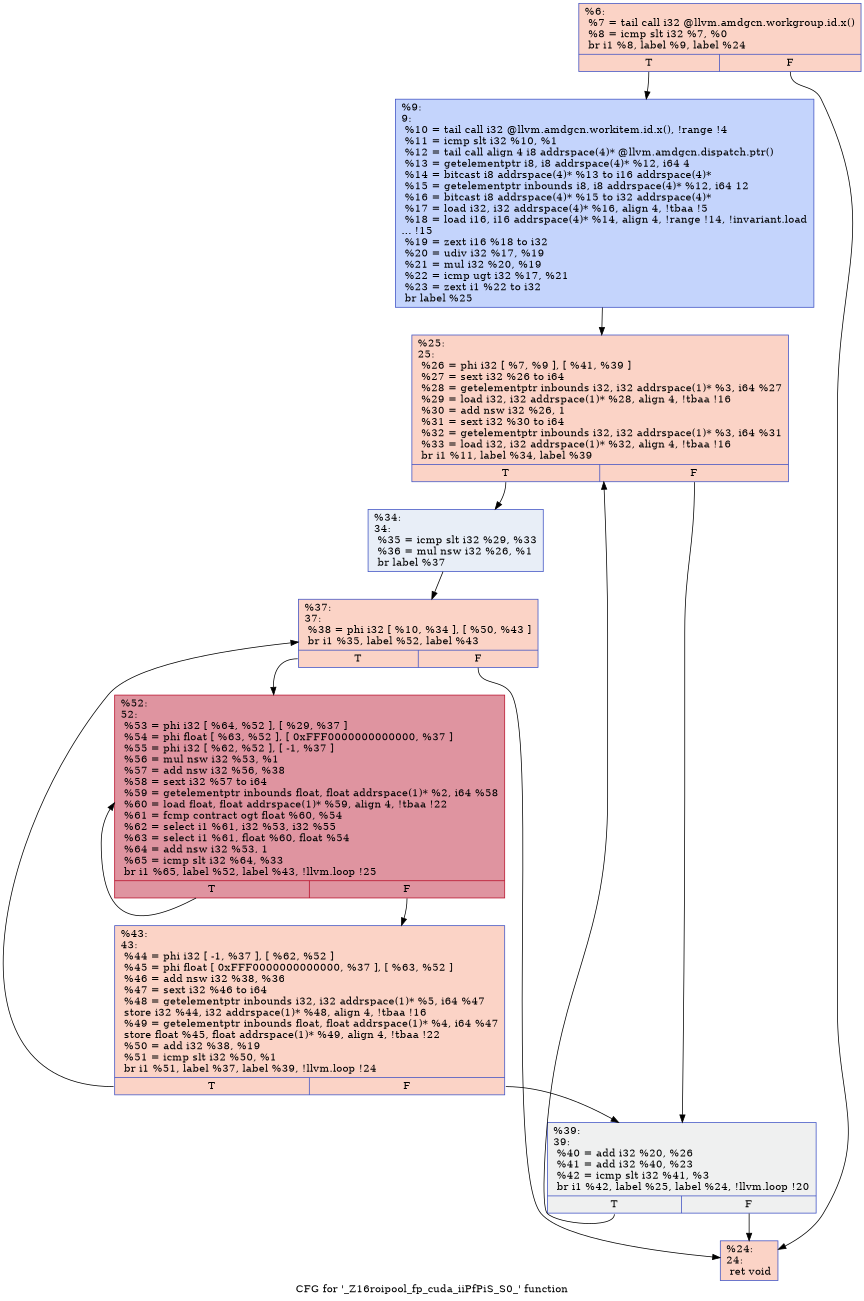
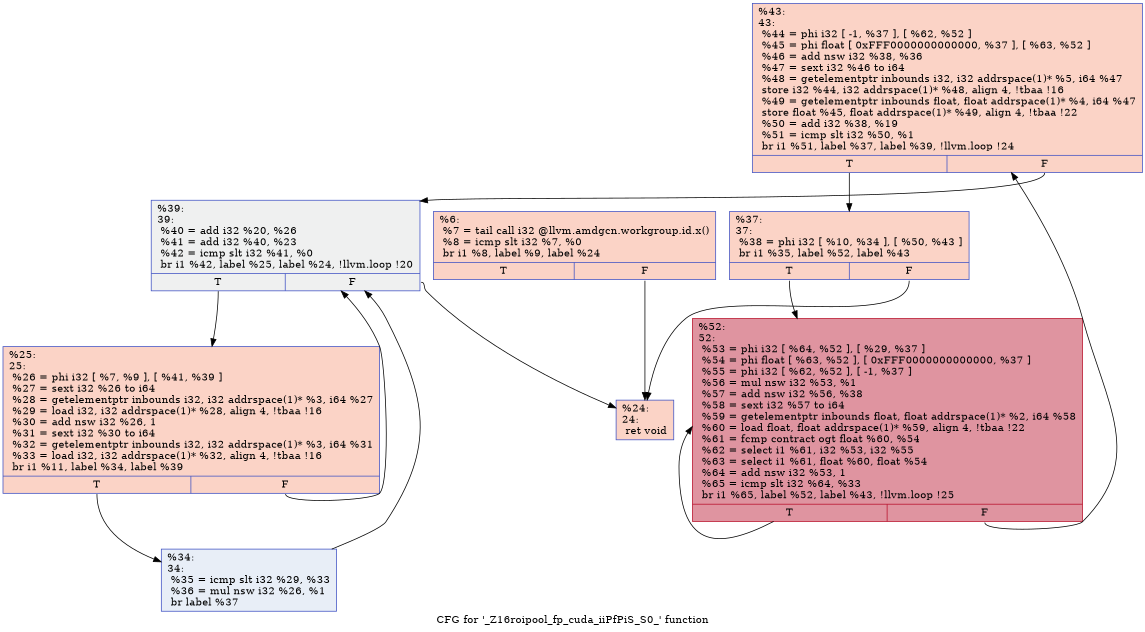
(605, 203) -> none
(439, 582) -> (419, 437)
(632, 1176) -> (235, 253)
